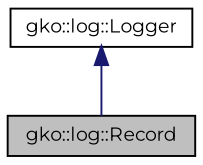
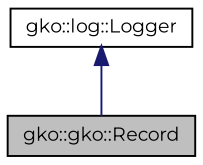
(101, 136) -> (101, 136)
